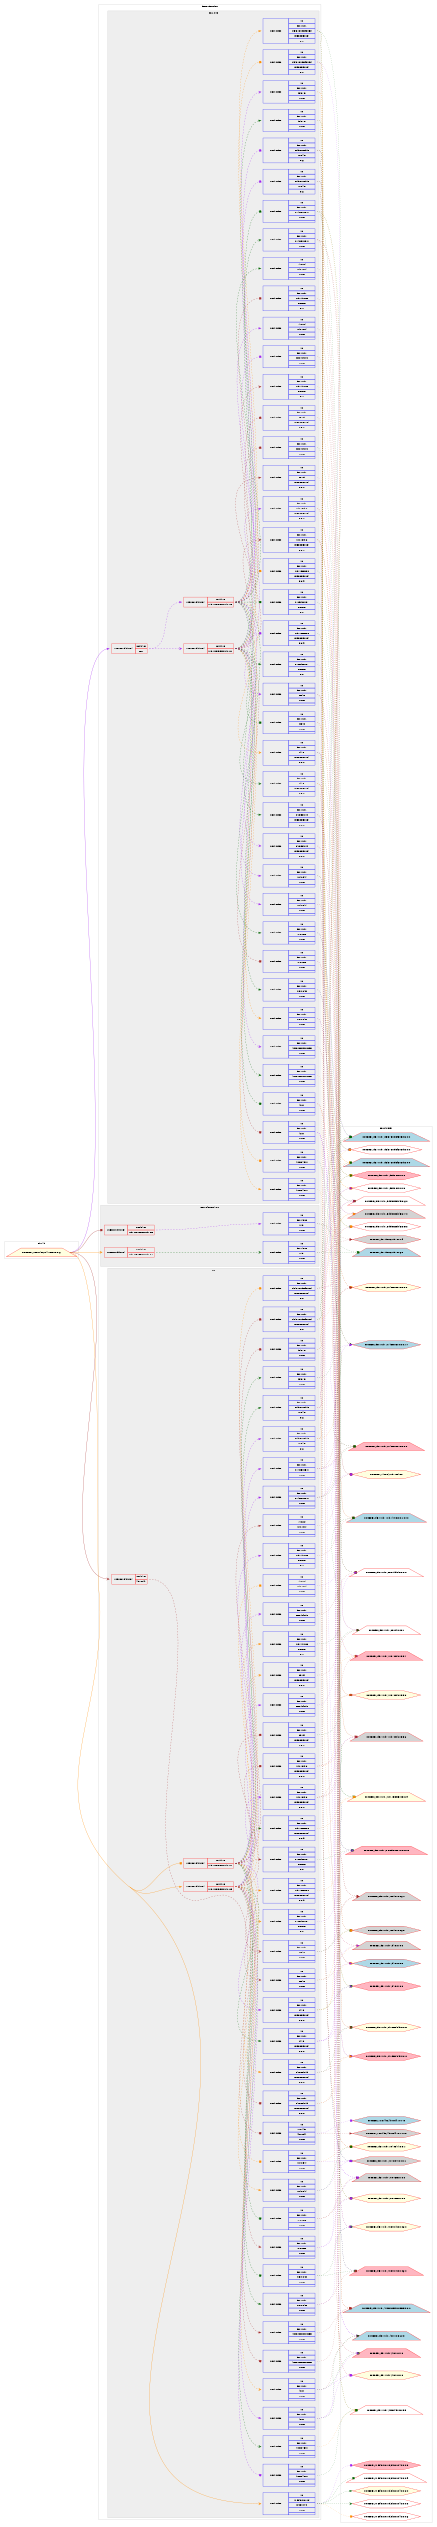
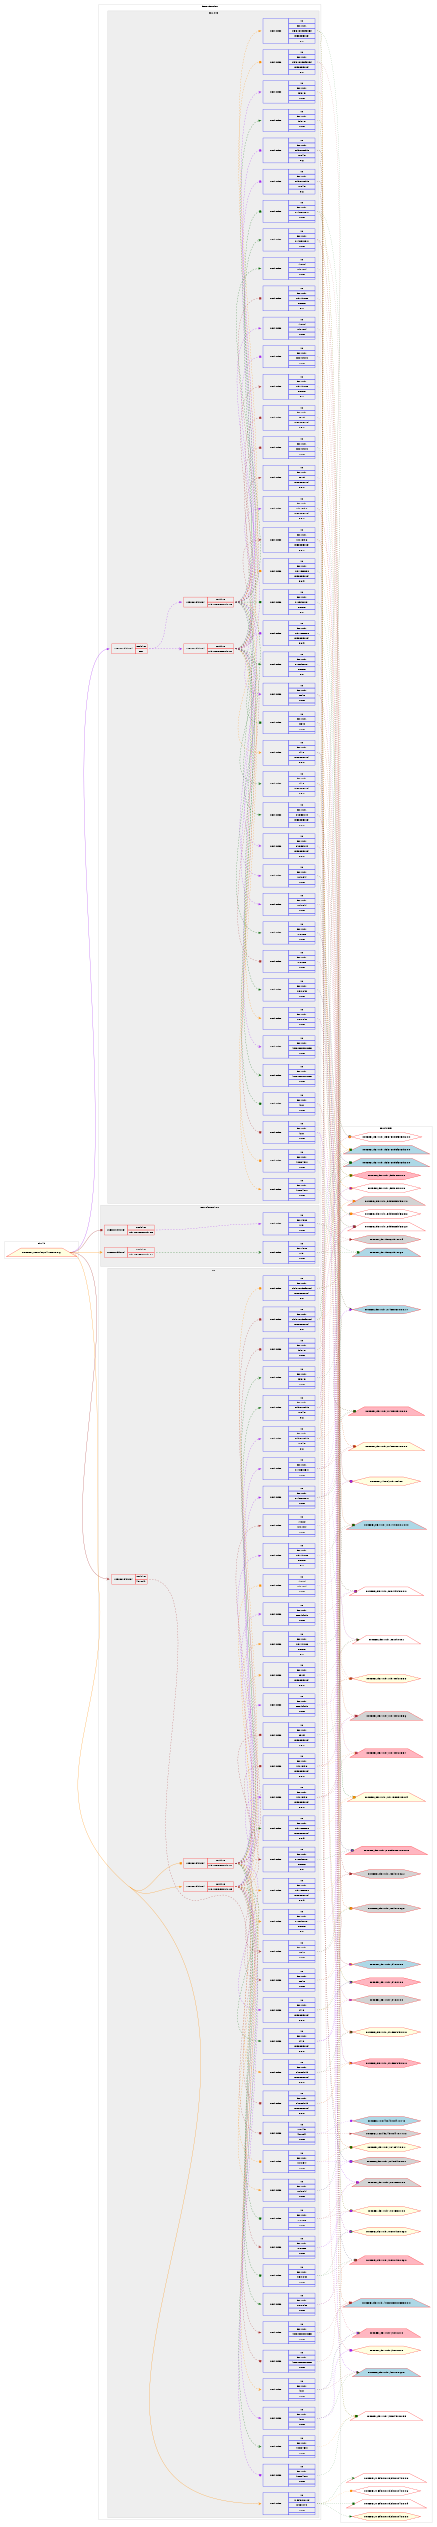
(386, 1287) -> (386, 1446)
(386, 1896) -> (386, 1874)
(386, 1946) -> (386, 2000)
(386, 2465) -> none
(386, 2504) -> (386, 2478)
